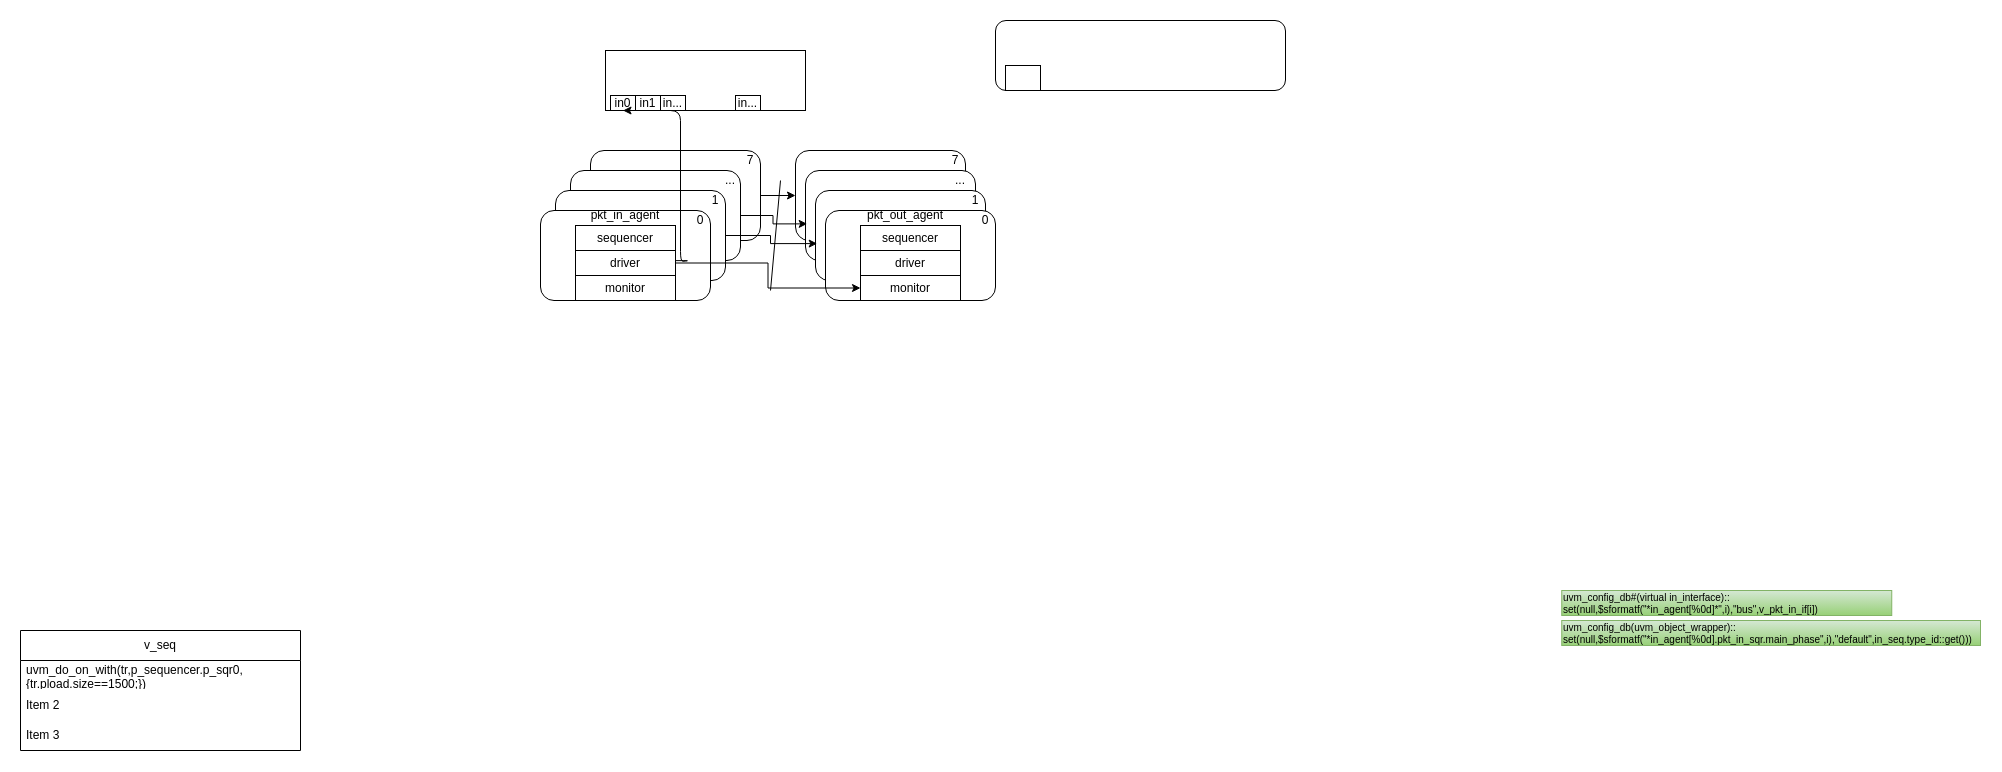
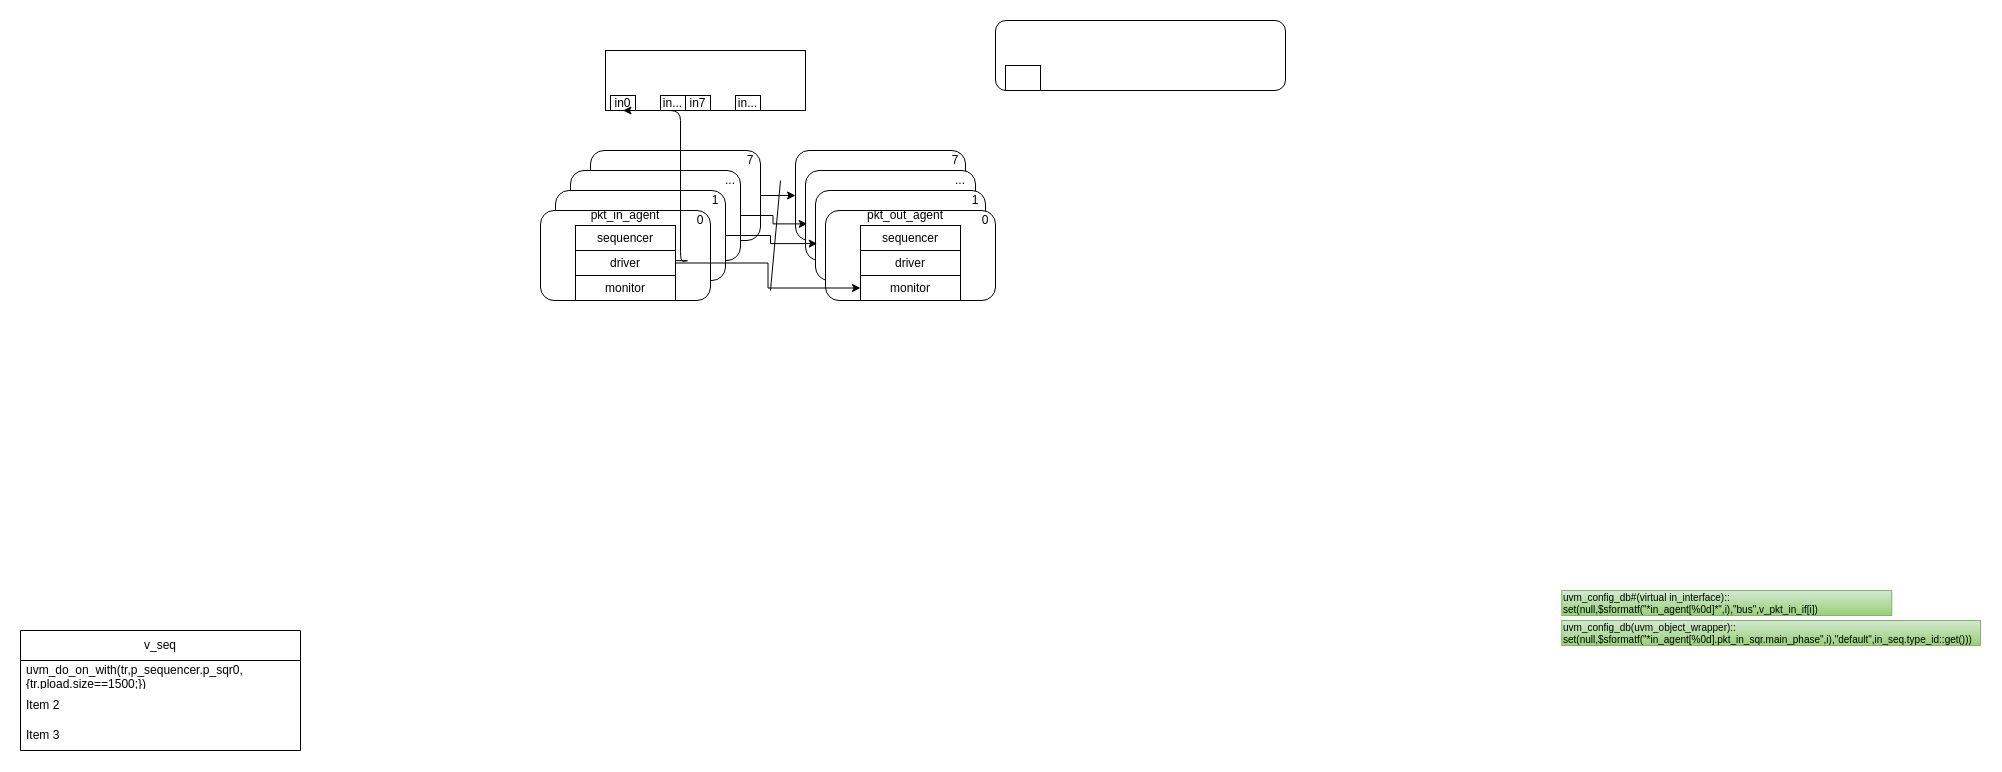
(648, 103) -> none
none -> (698, 103)
